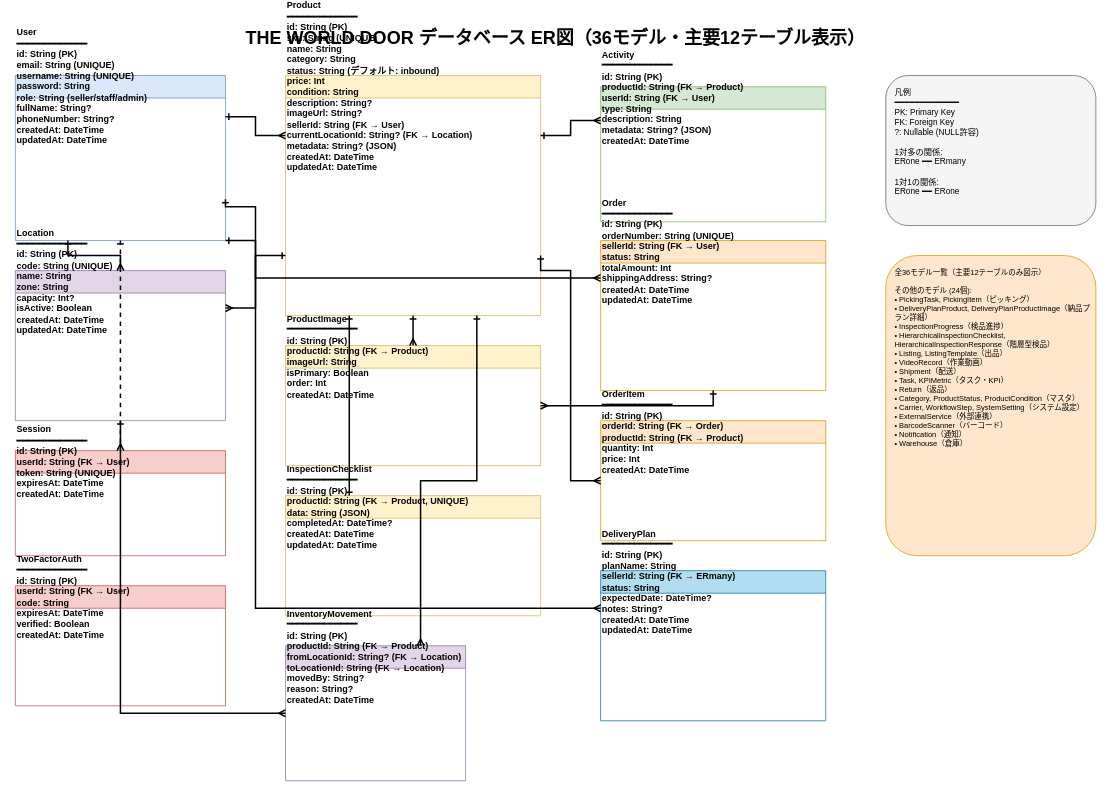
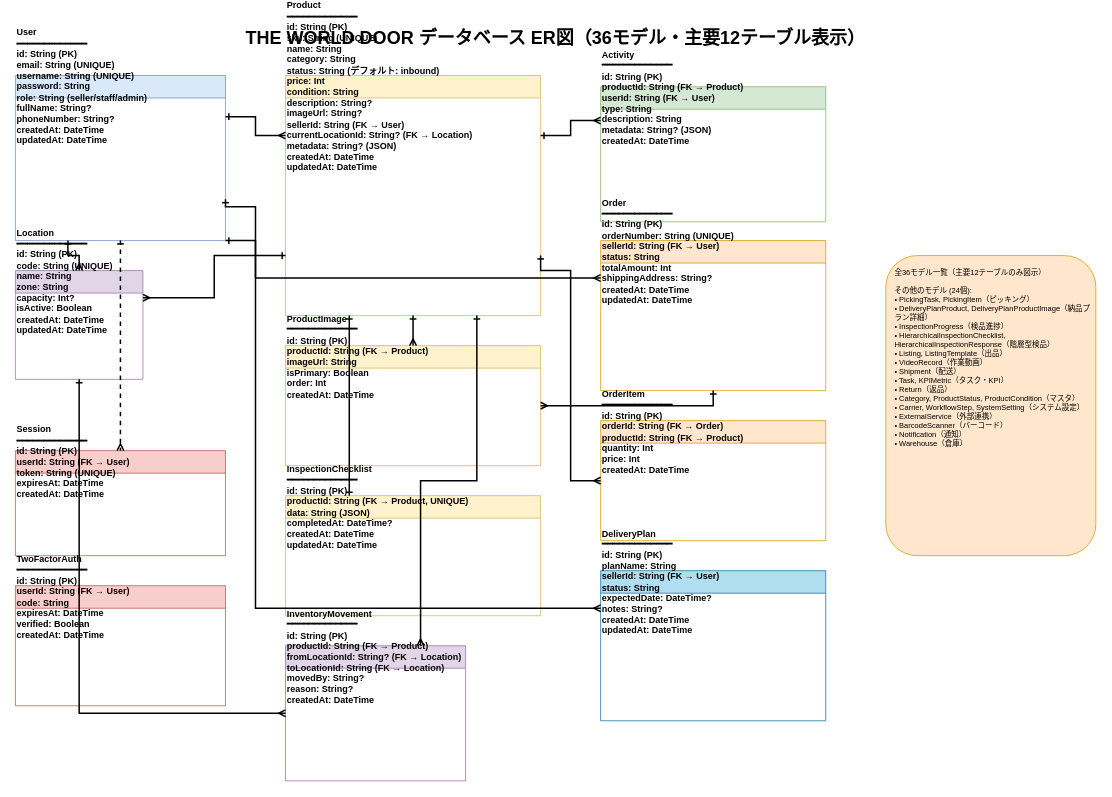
(990, 150) -> none
(120, 345) -> (79, 325)
(668, 582) -> (663, 582)
